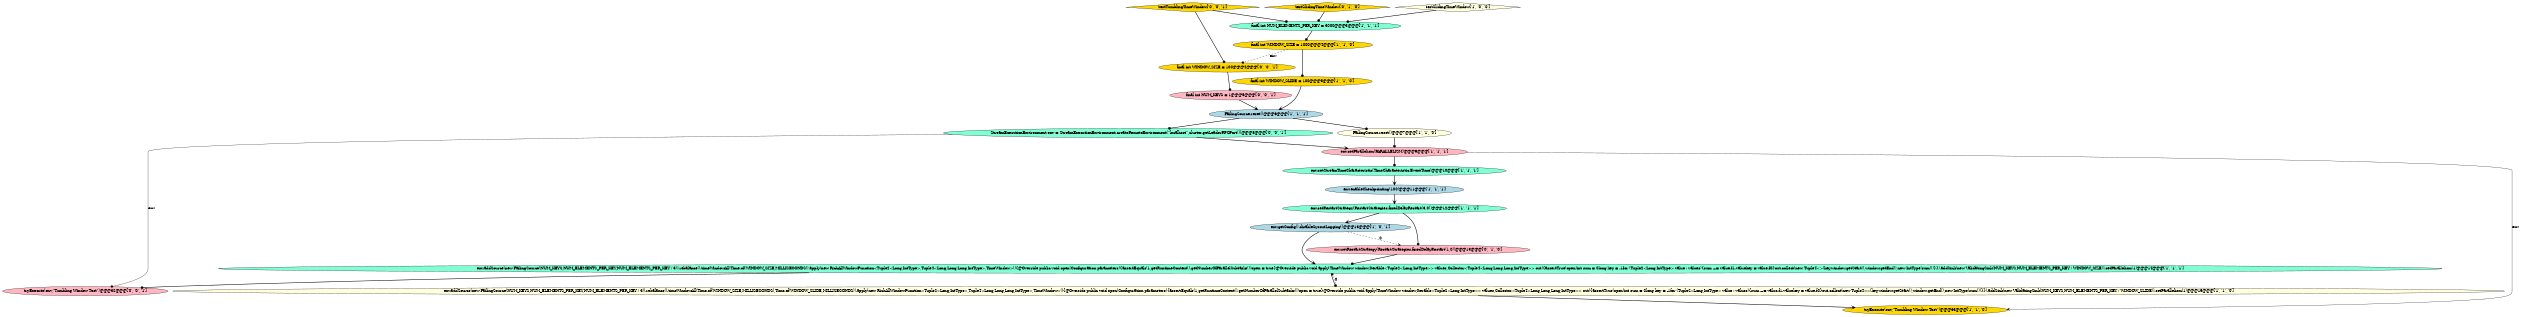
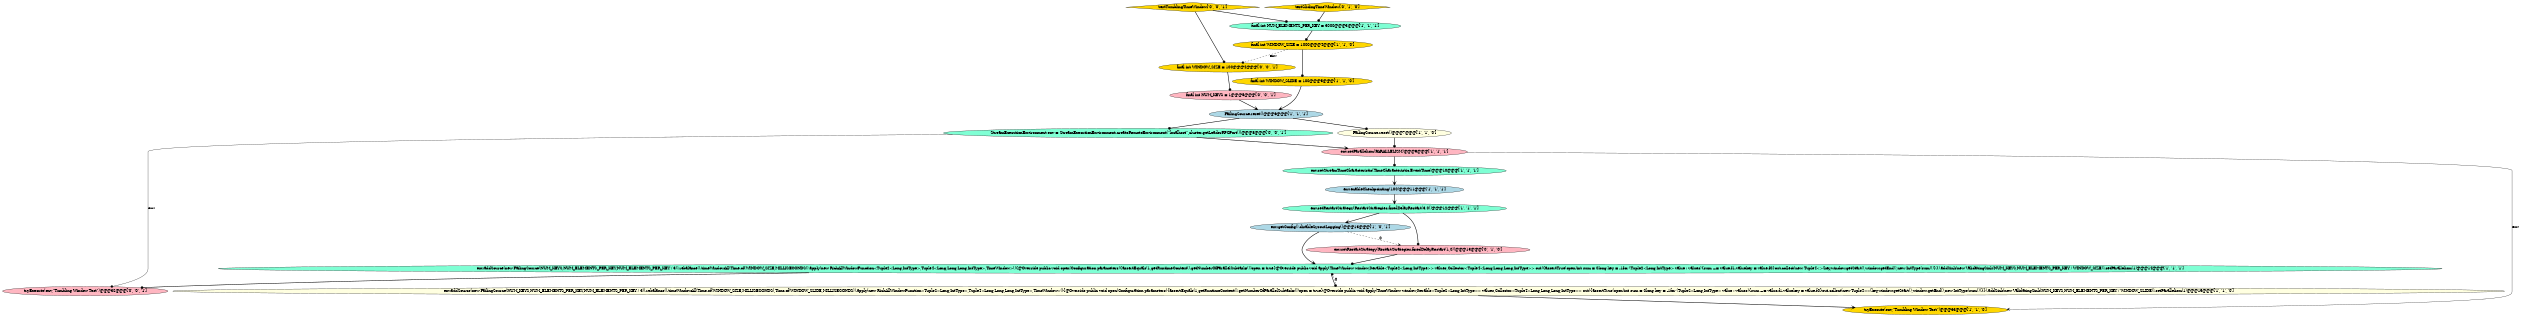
(1458, 7) -> none
